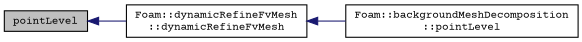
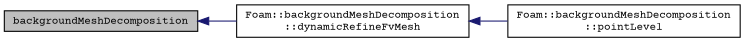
(46, 21) -> (101, 21)
(217, 21) -> (353, 21)
